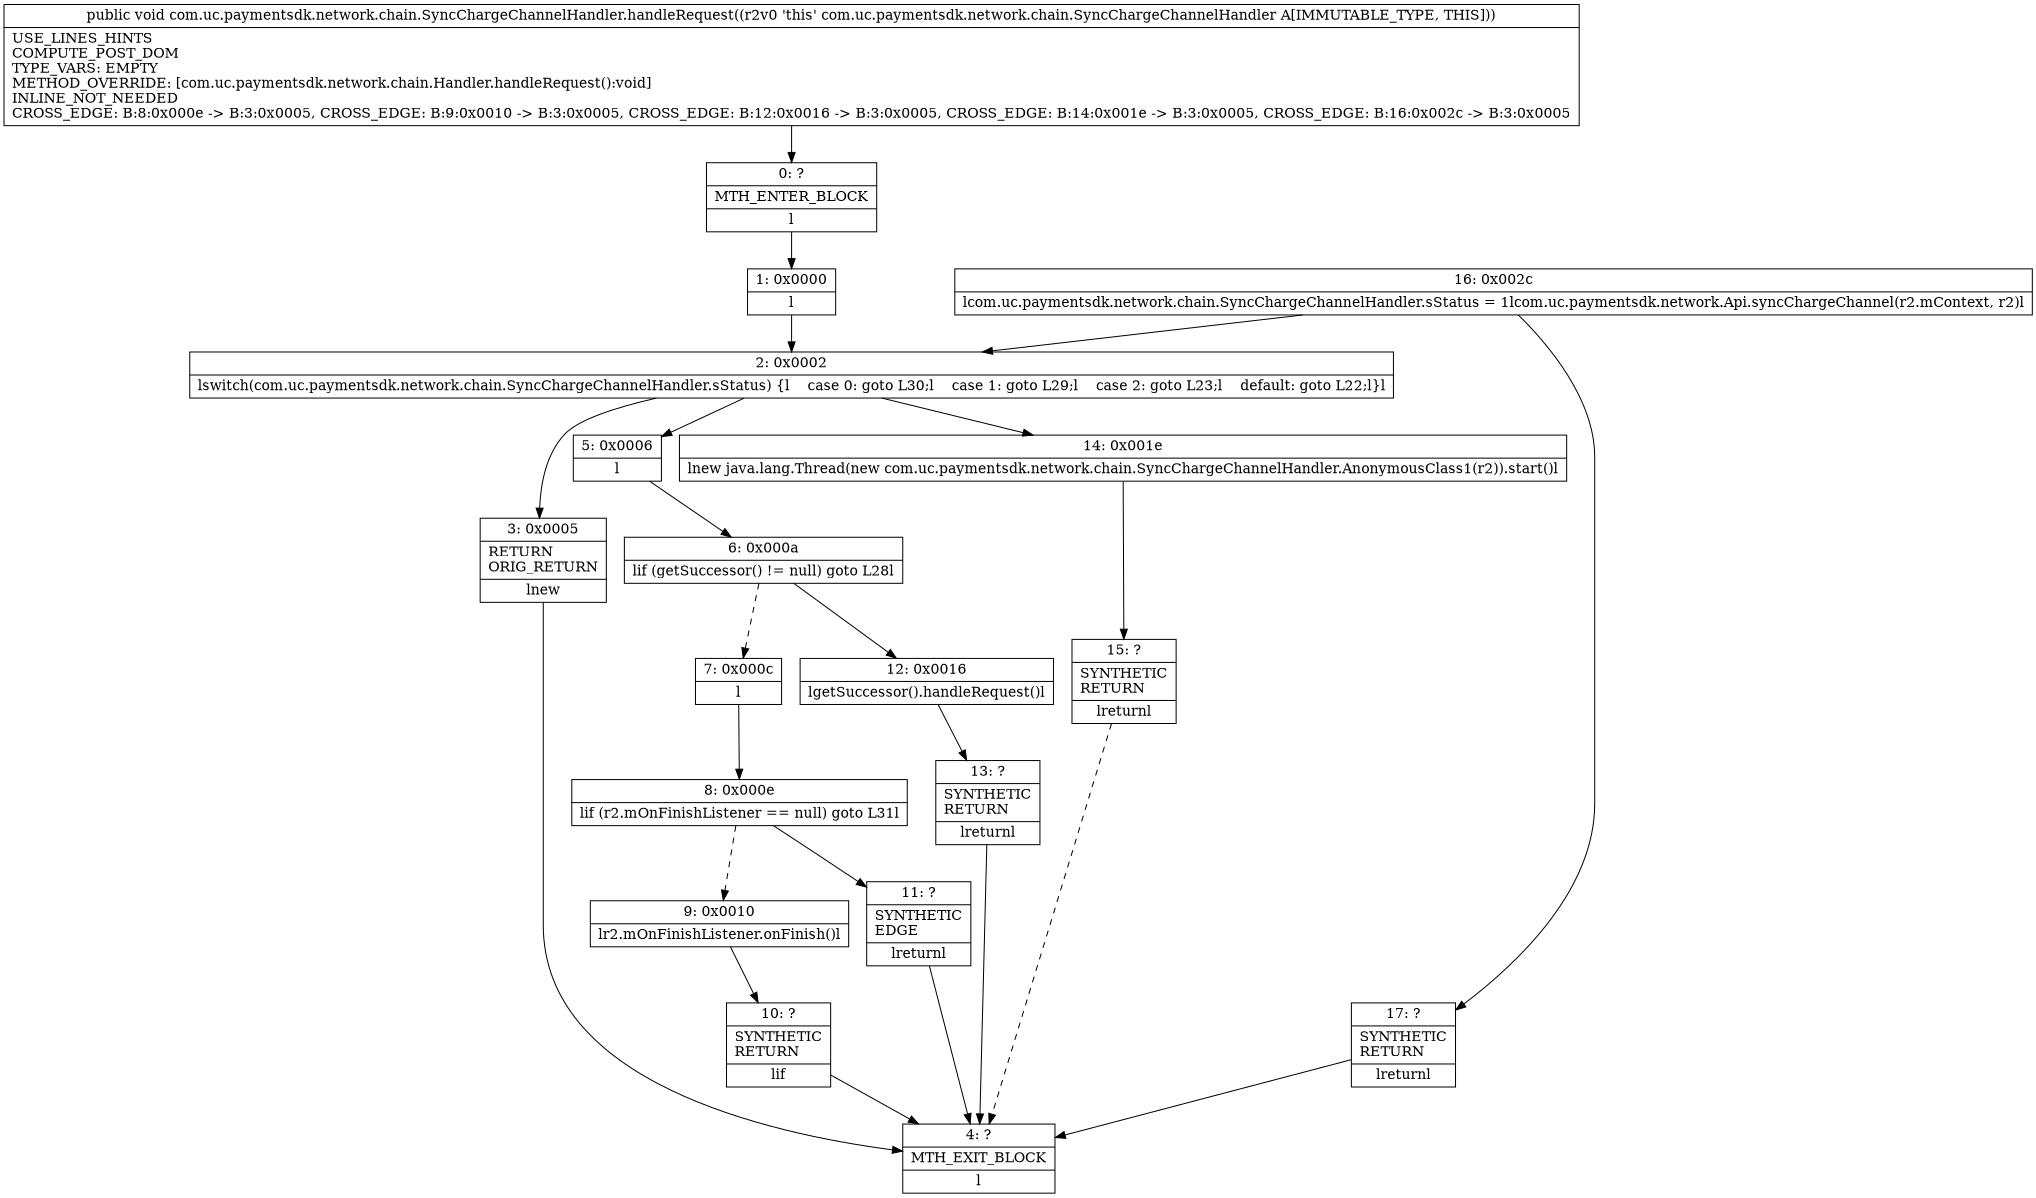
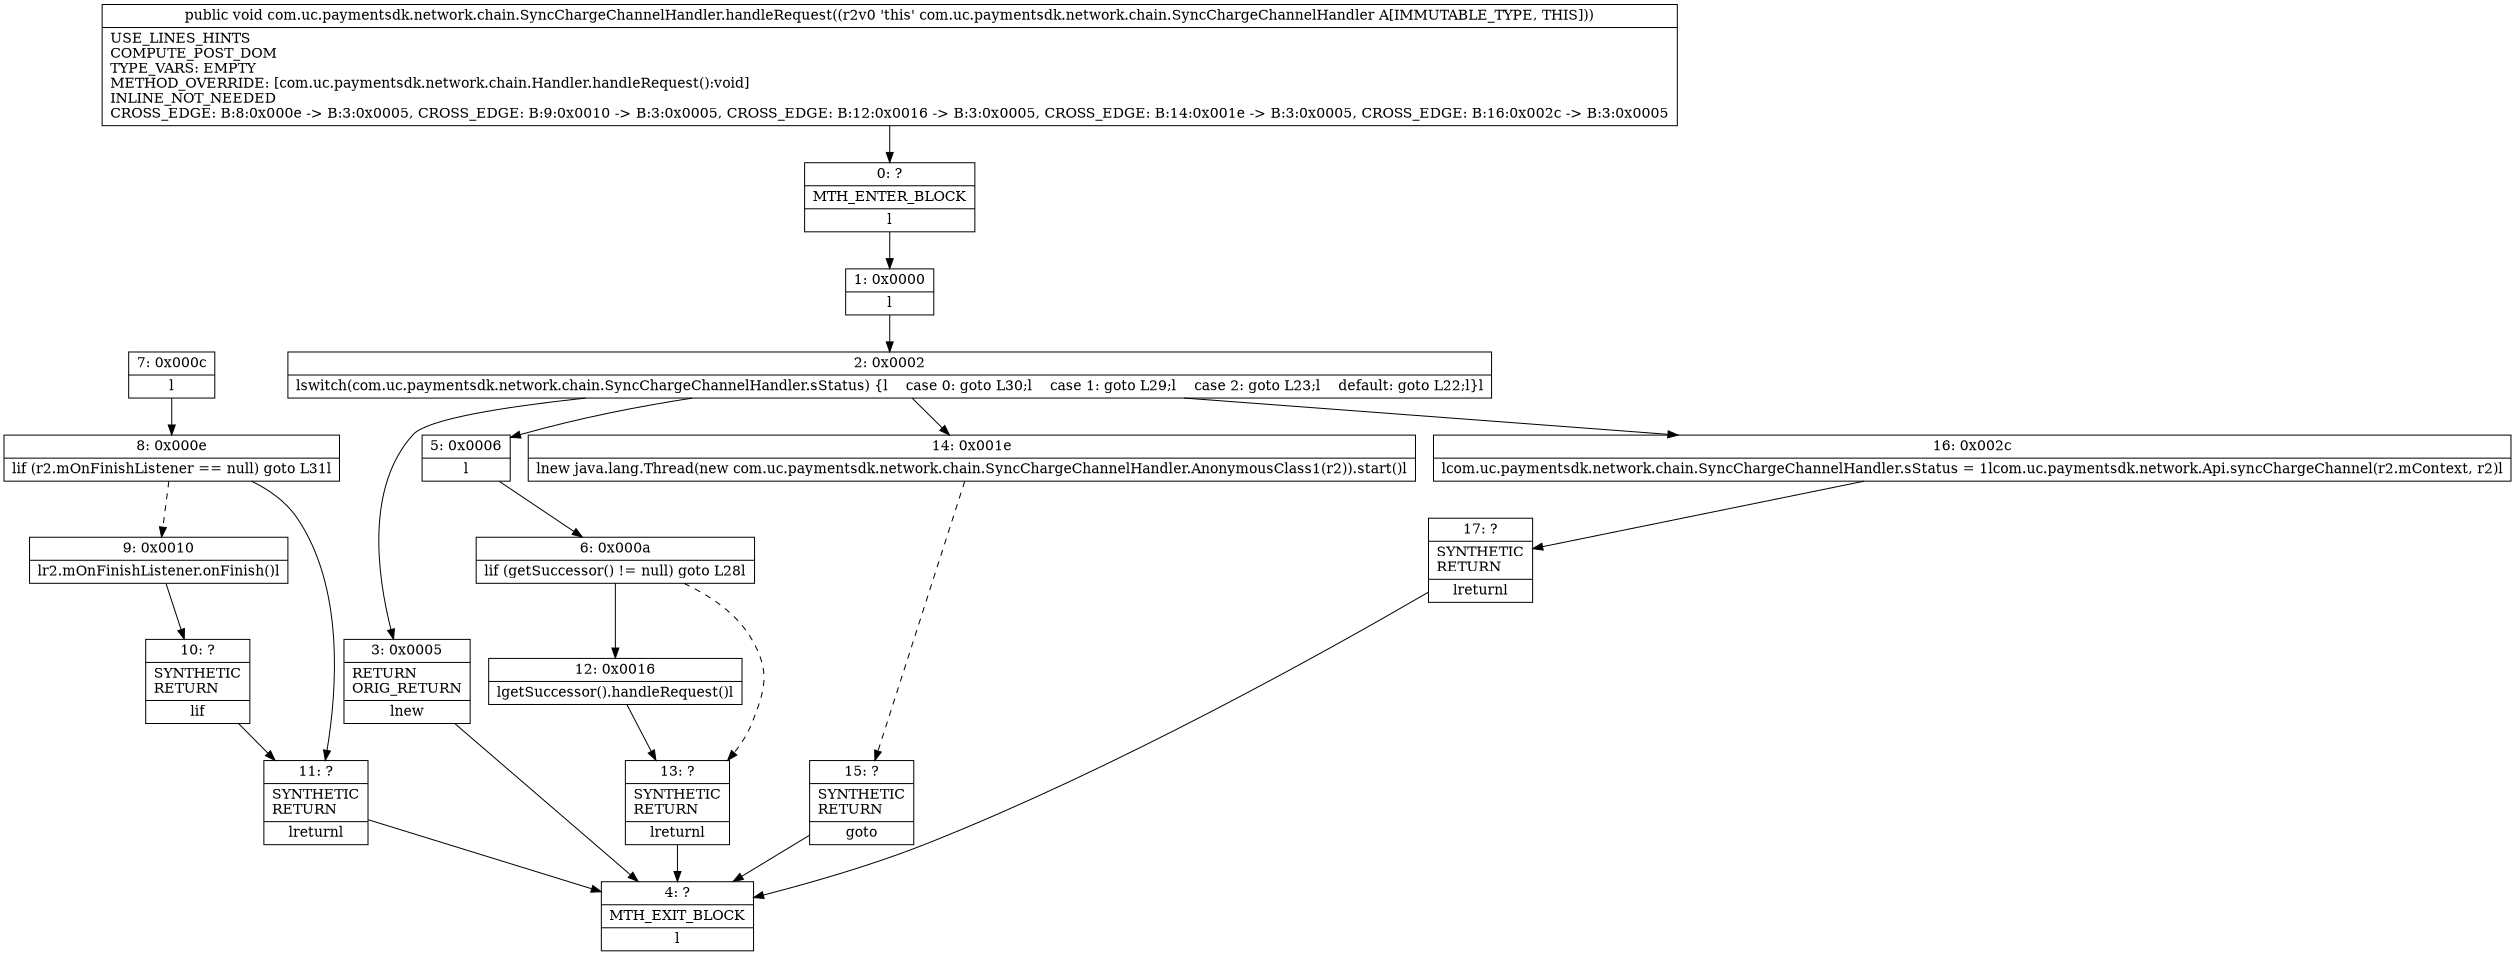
(1148, 333) -> (1426, 416)
(1124, 555) -> (921, 616)
(752, 616) -> (759, 654)
(1124, 711) -> (862, 833)
(1052, 919) -> (776, 856)
(897, 931) -> (304, 810)
(870, 1097) -> (253, 738)
